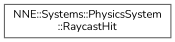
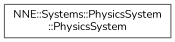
(88, 21) -> (88, 21)
